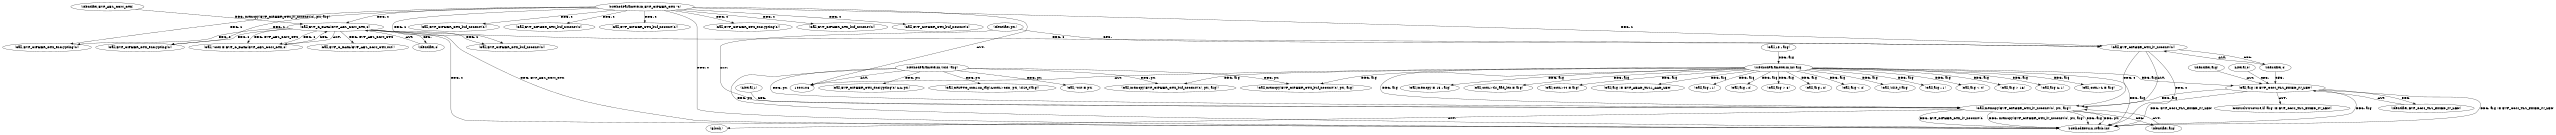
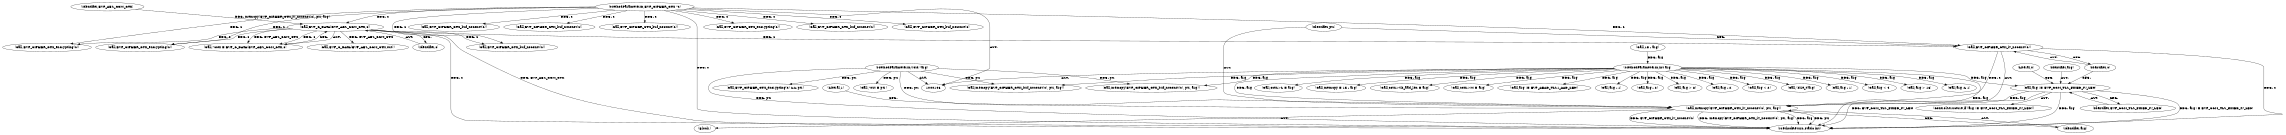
(992, 88) -> none
(2407, 98) -> (2114, 98)
